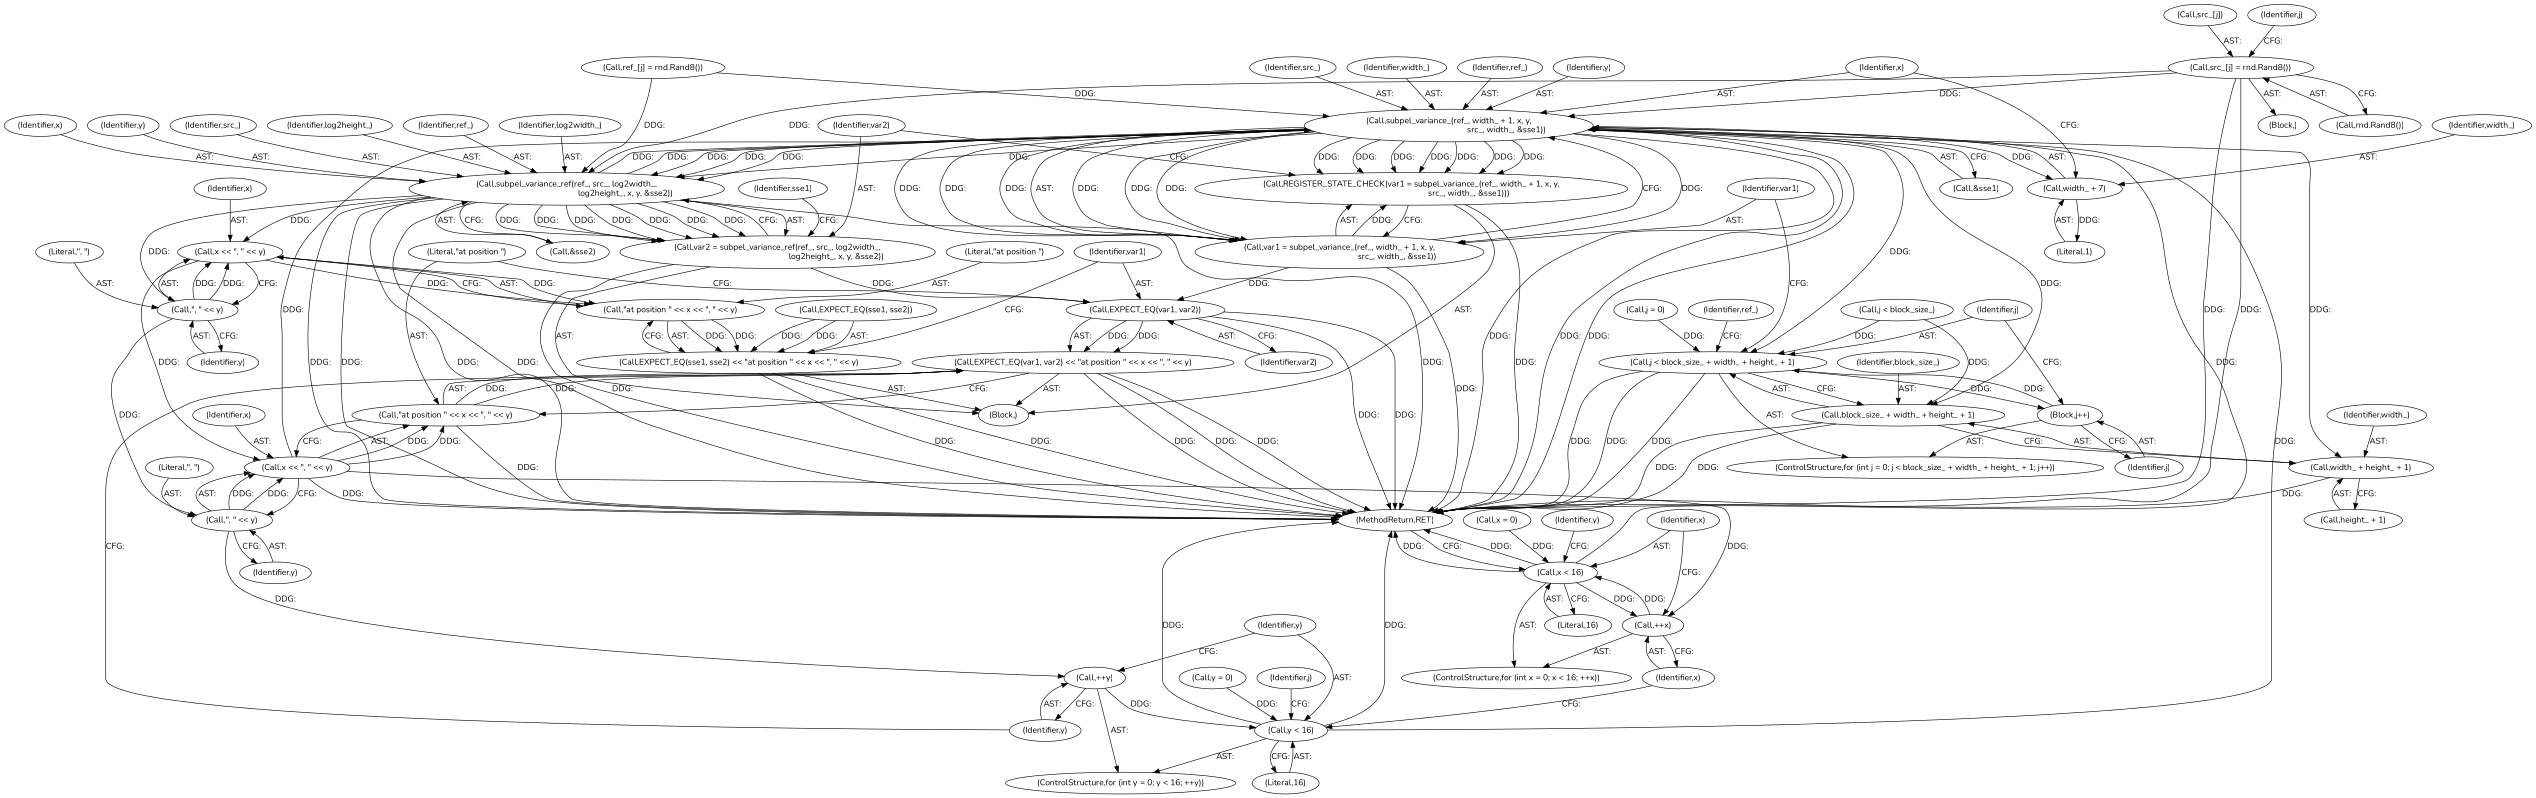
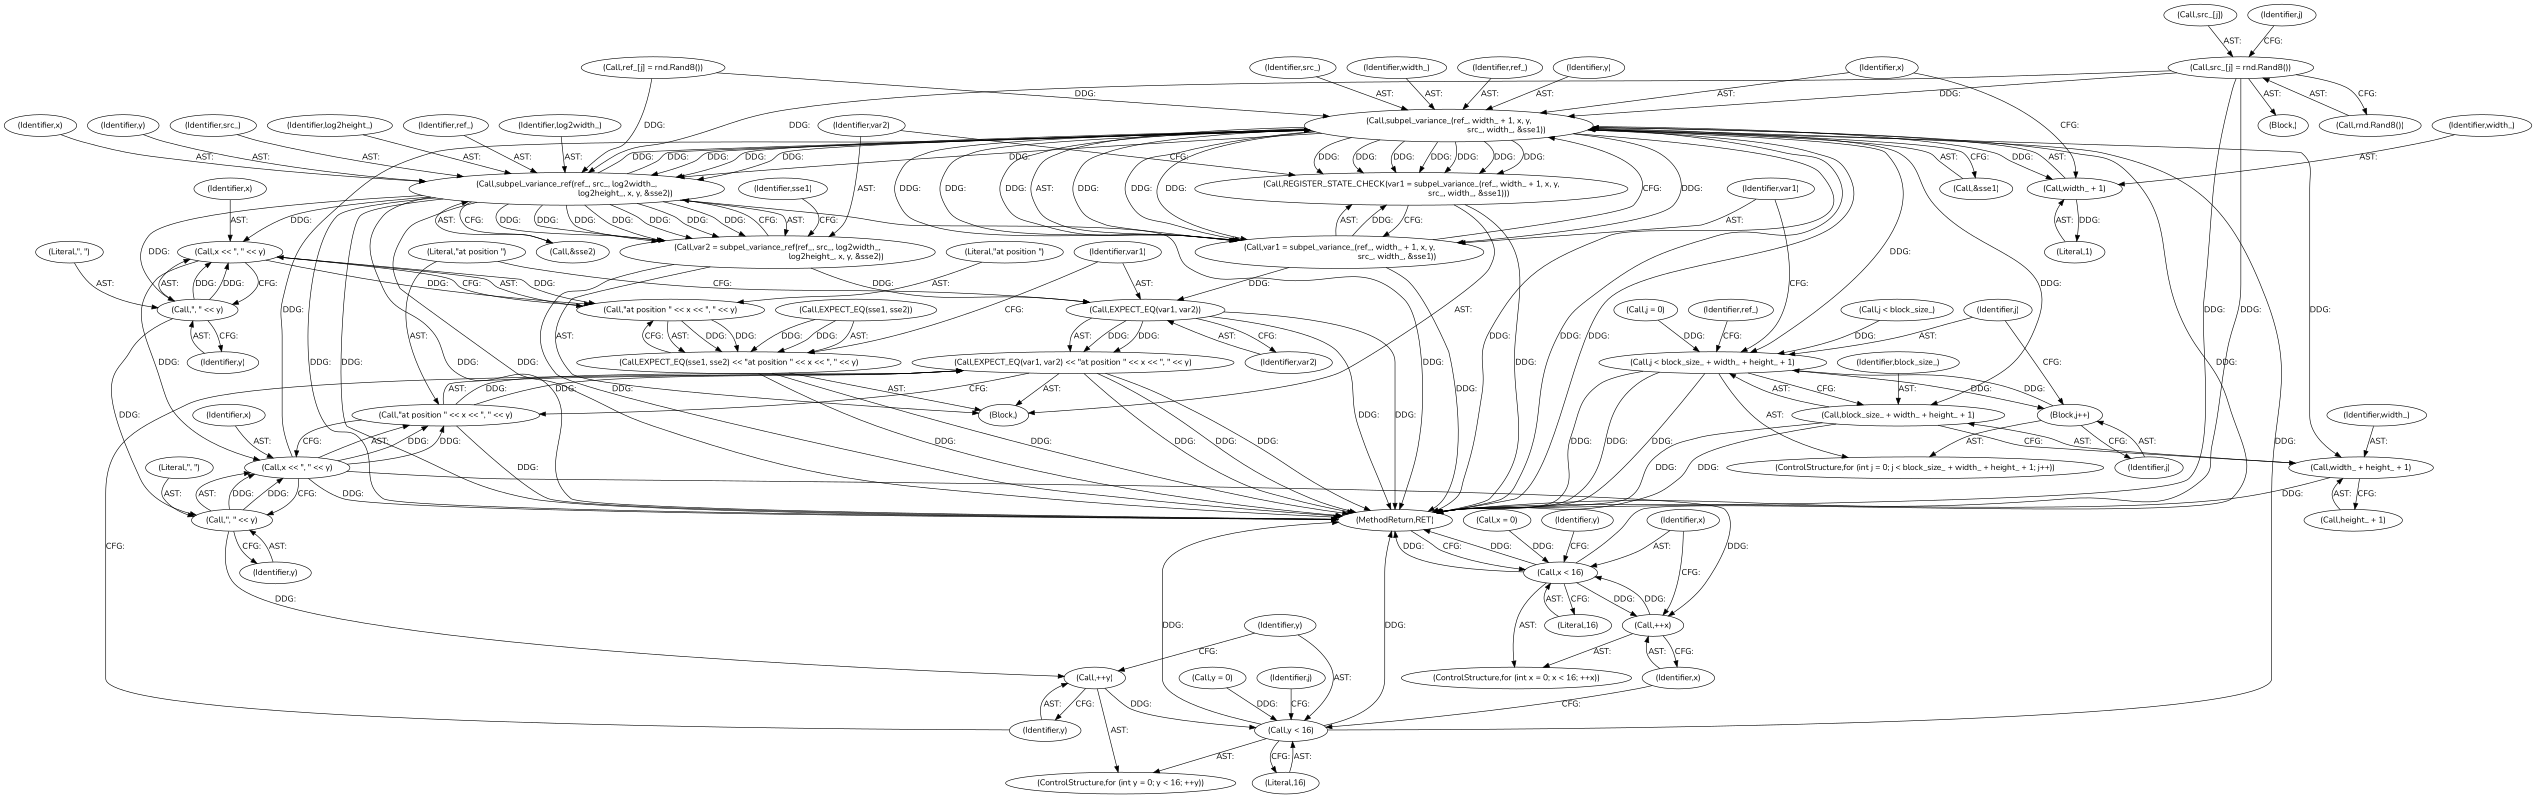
(2075, 189) -> (2075, 189)
(1968, 358) -> none
